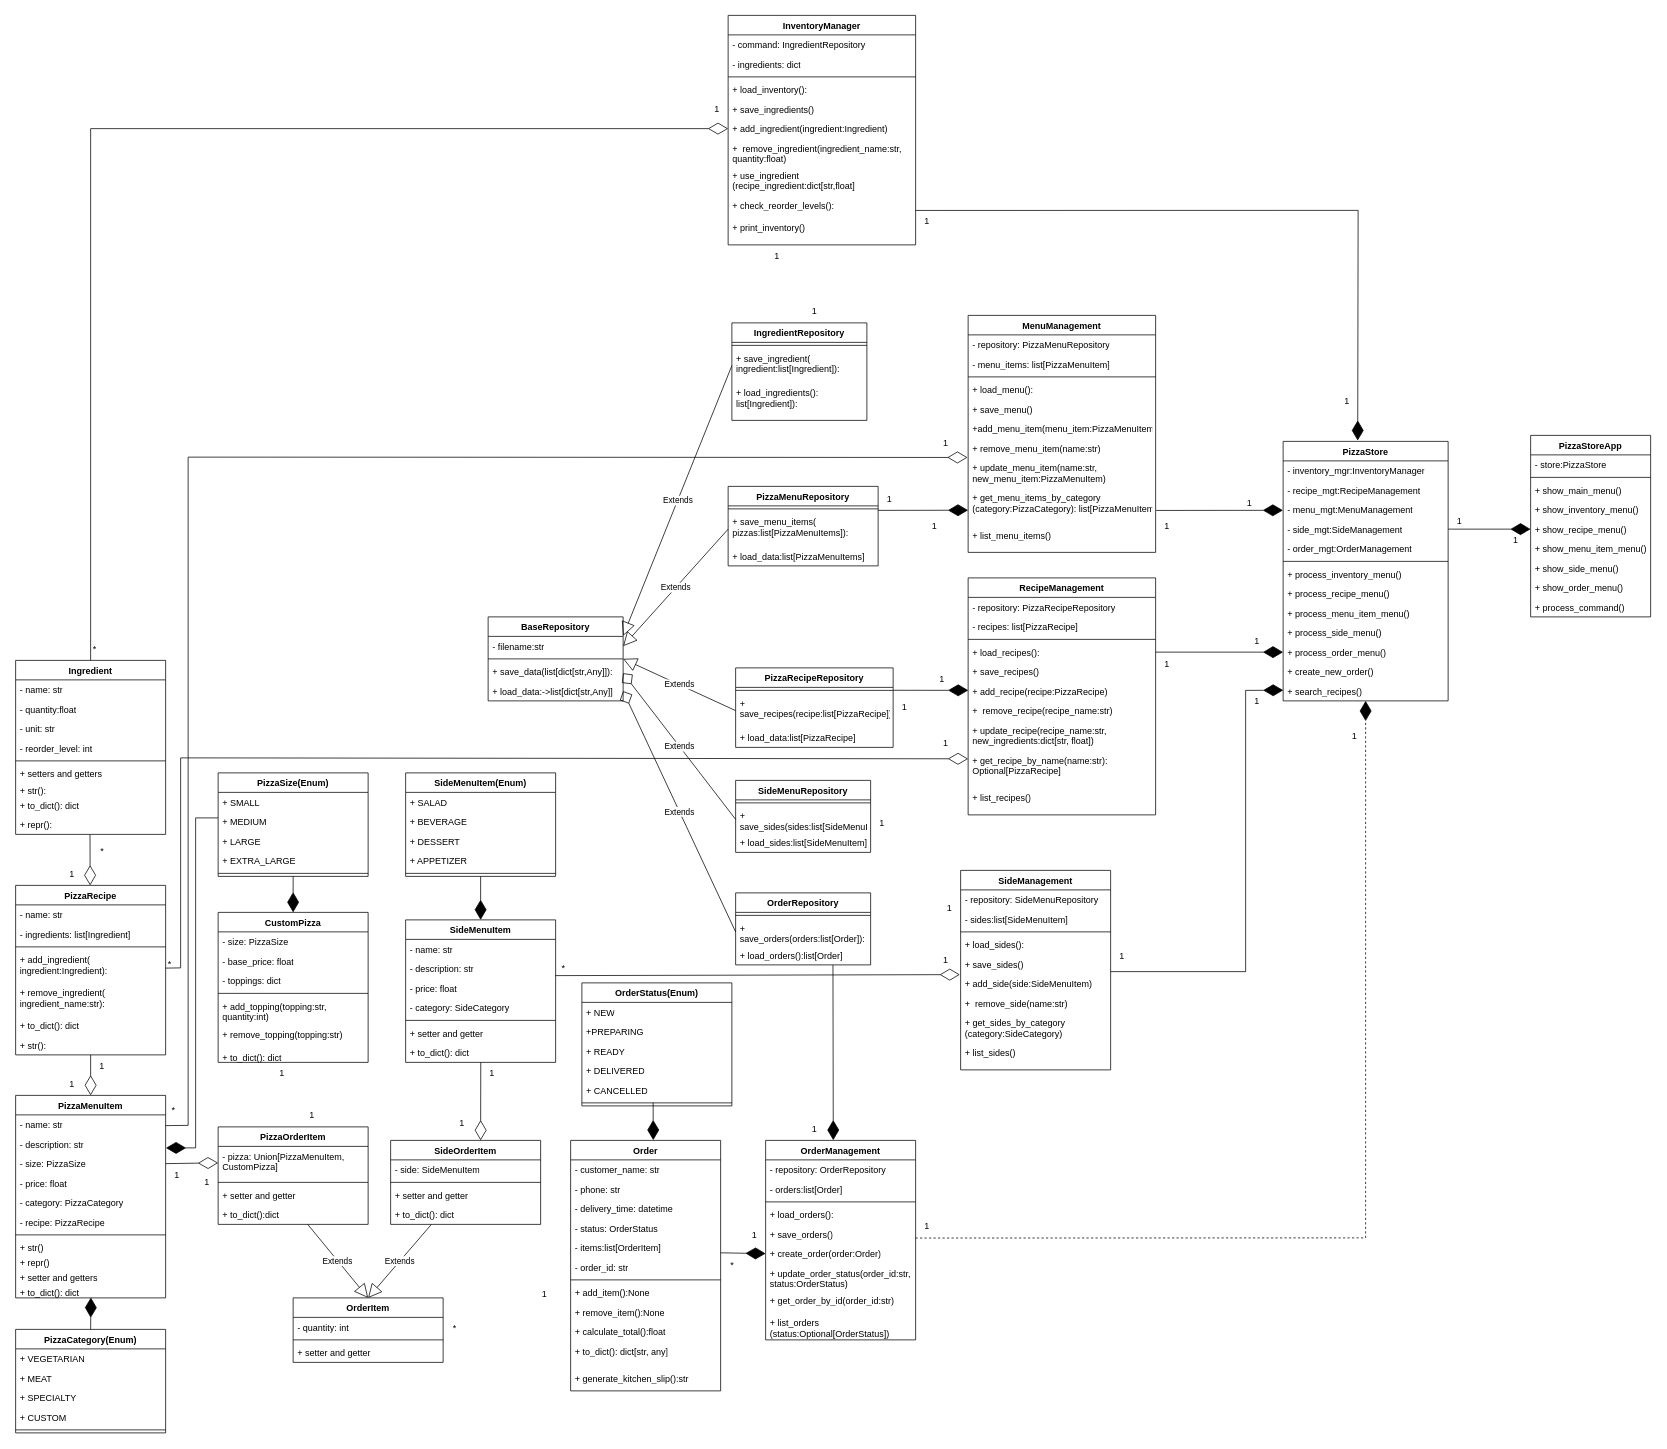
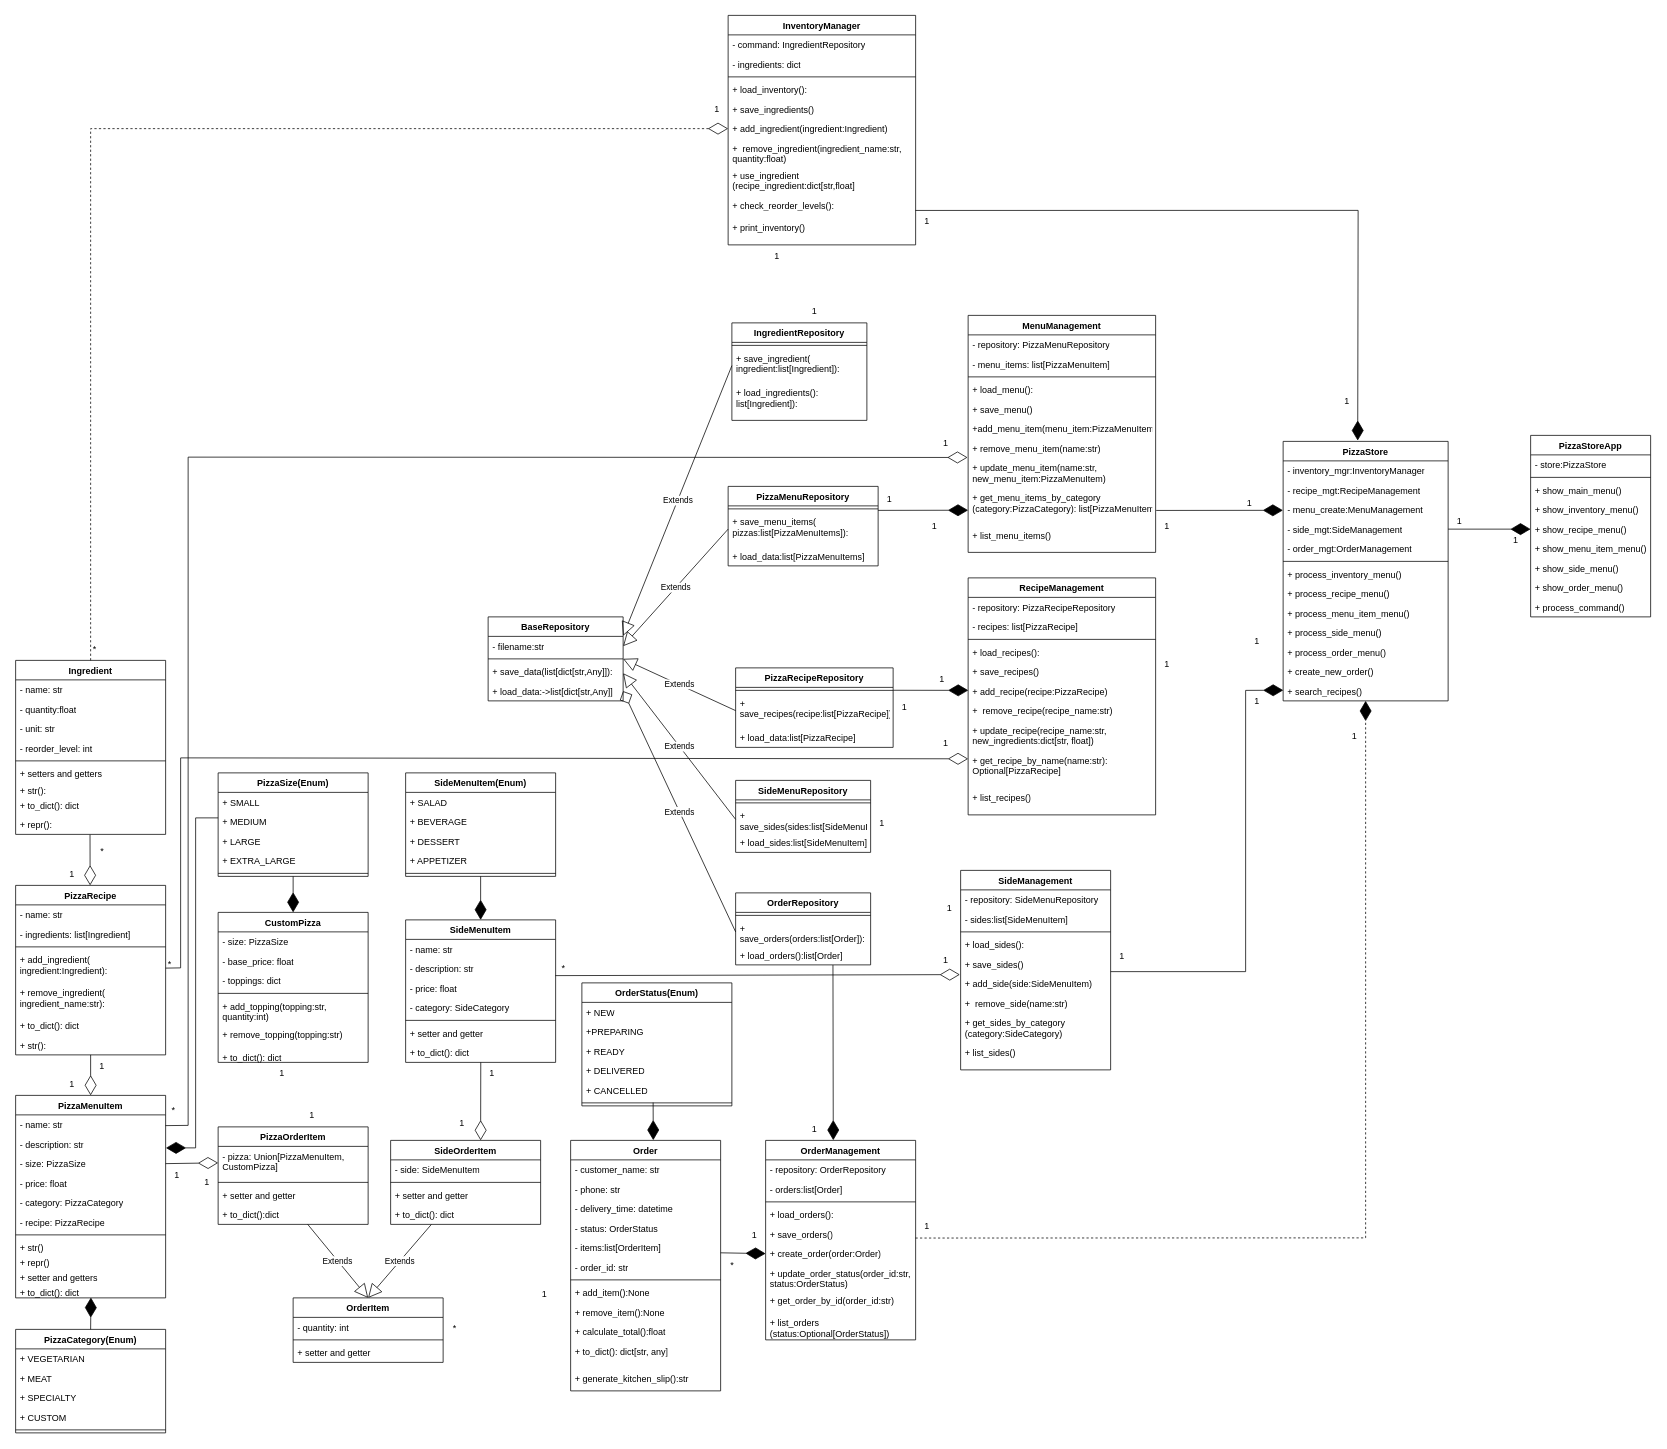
(133, 129) -> (133, 129)
(1348, 511) -> (1356, 511)
(1262, 652) -> none
(632, 685) -> (632, 685)
